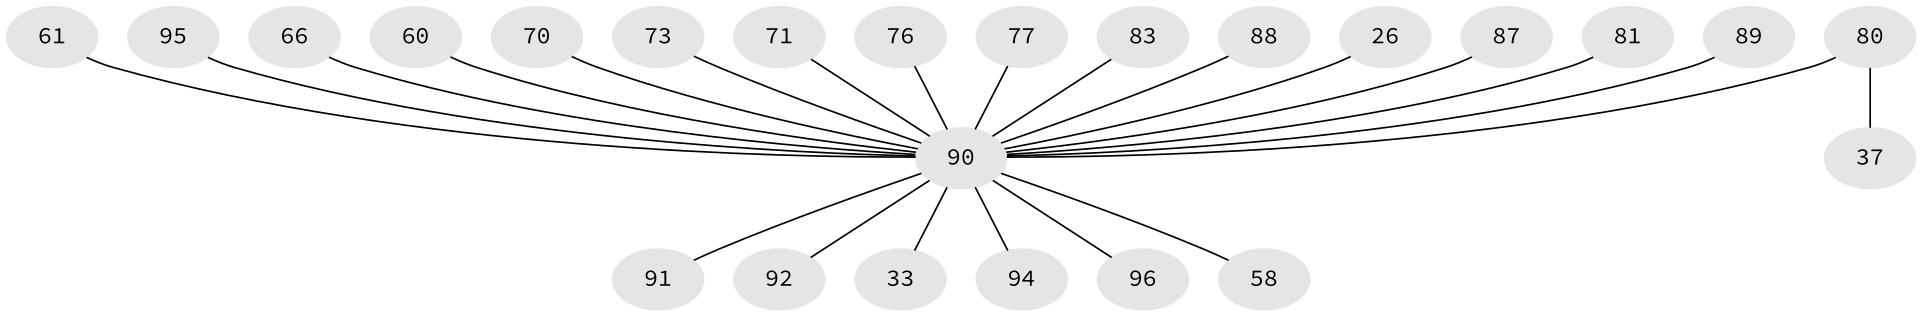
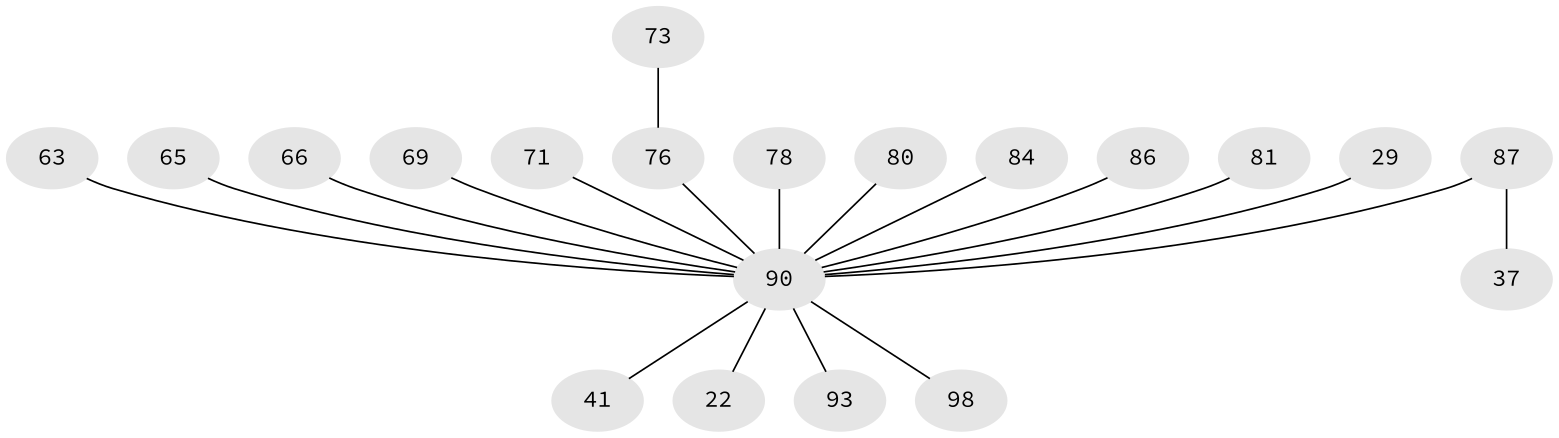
(52, 37) -> (52, 158)
(173, 37) -> (173, 158)
(416, 37) -> (416, 158)
(537, 37) -> none
(1022, 37) -> (779, 158)
(1143, 37) -> none
(1264, 37) -> (1022, 158)
(1385, 37) -> (1143, 158)
(1749, 37) -> (1385, 158)
(1870, 98) -> (1507, 219)
(807, 102) -> (658, 98)
(658, 279) -> (598, 401)
(779, 279) -> (719, 401)
(901, 279) -> (840, 401)
(1022, 279) -> none
(1143, 279) -> none
(1264, 279) -> (961, 401)
